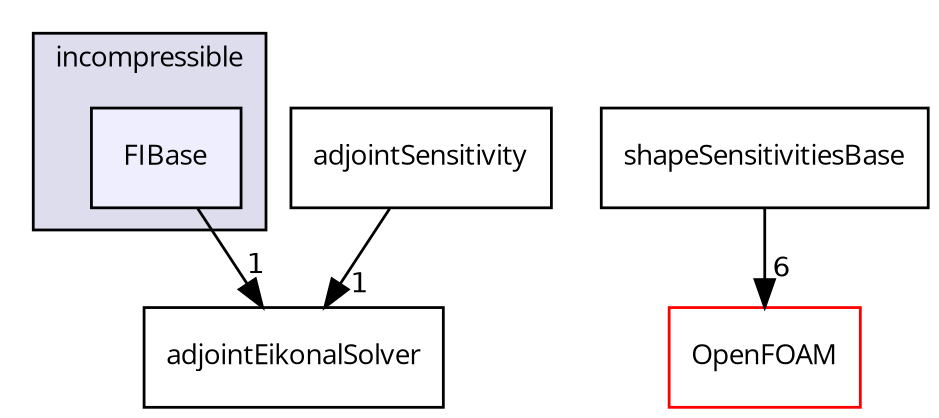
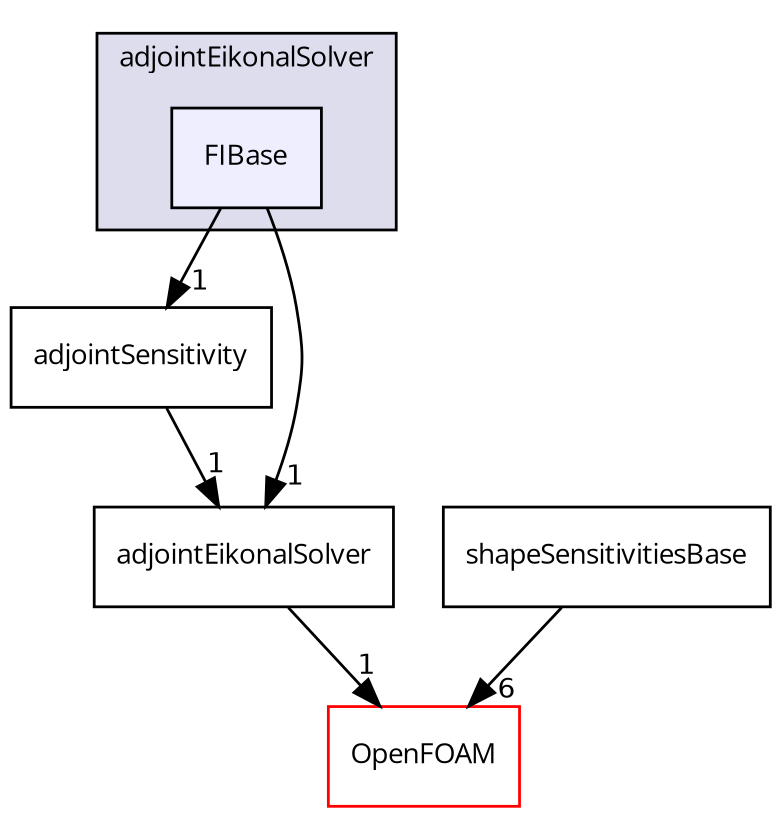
(150, 60) -> (247, 60)
none -> (199, 248)
none -> (325, 647)
